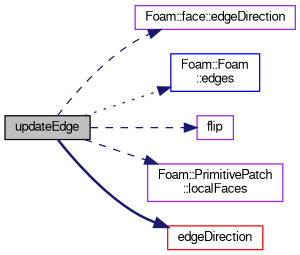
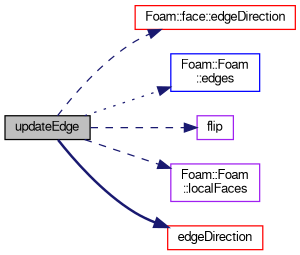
(215, 18) -> (215, 18)
(215, 183) -> (215, 183)
